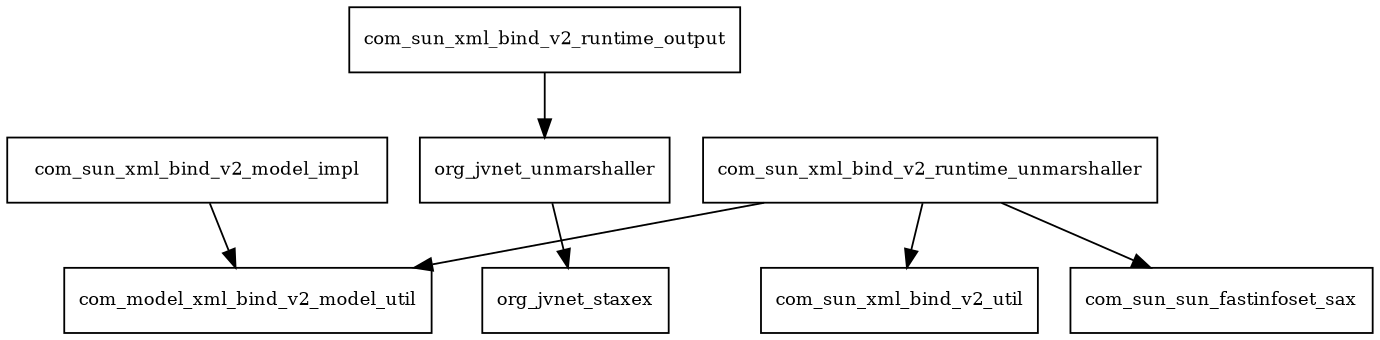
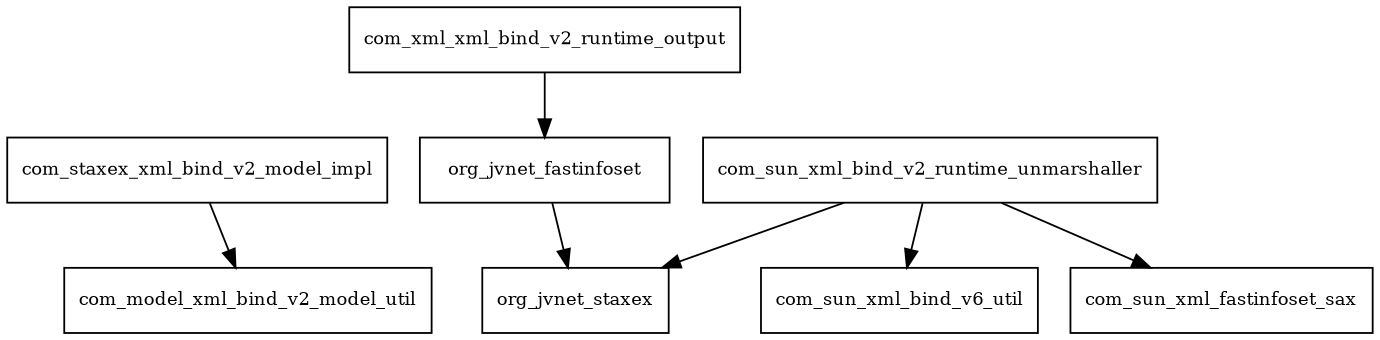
(545, 40) -> (545, 40)
(197, 170) -> (197, 170)
(545, 170) -> (545, 170)
(598, 234) -> (762, 232)
(899, 300) -> (899, 300)
(1222, 300) -> (1222, 300)
